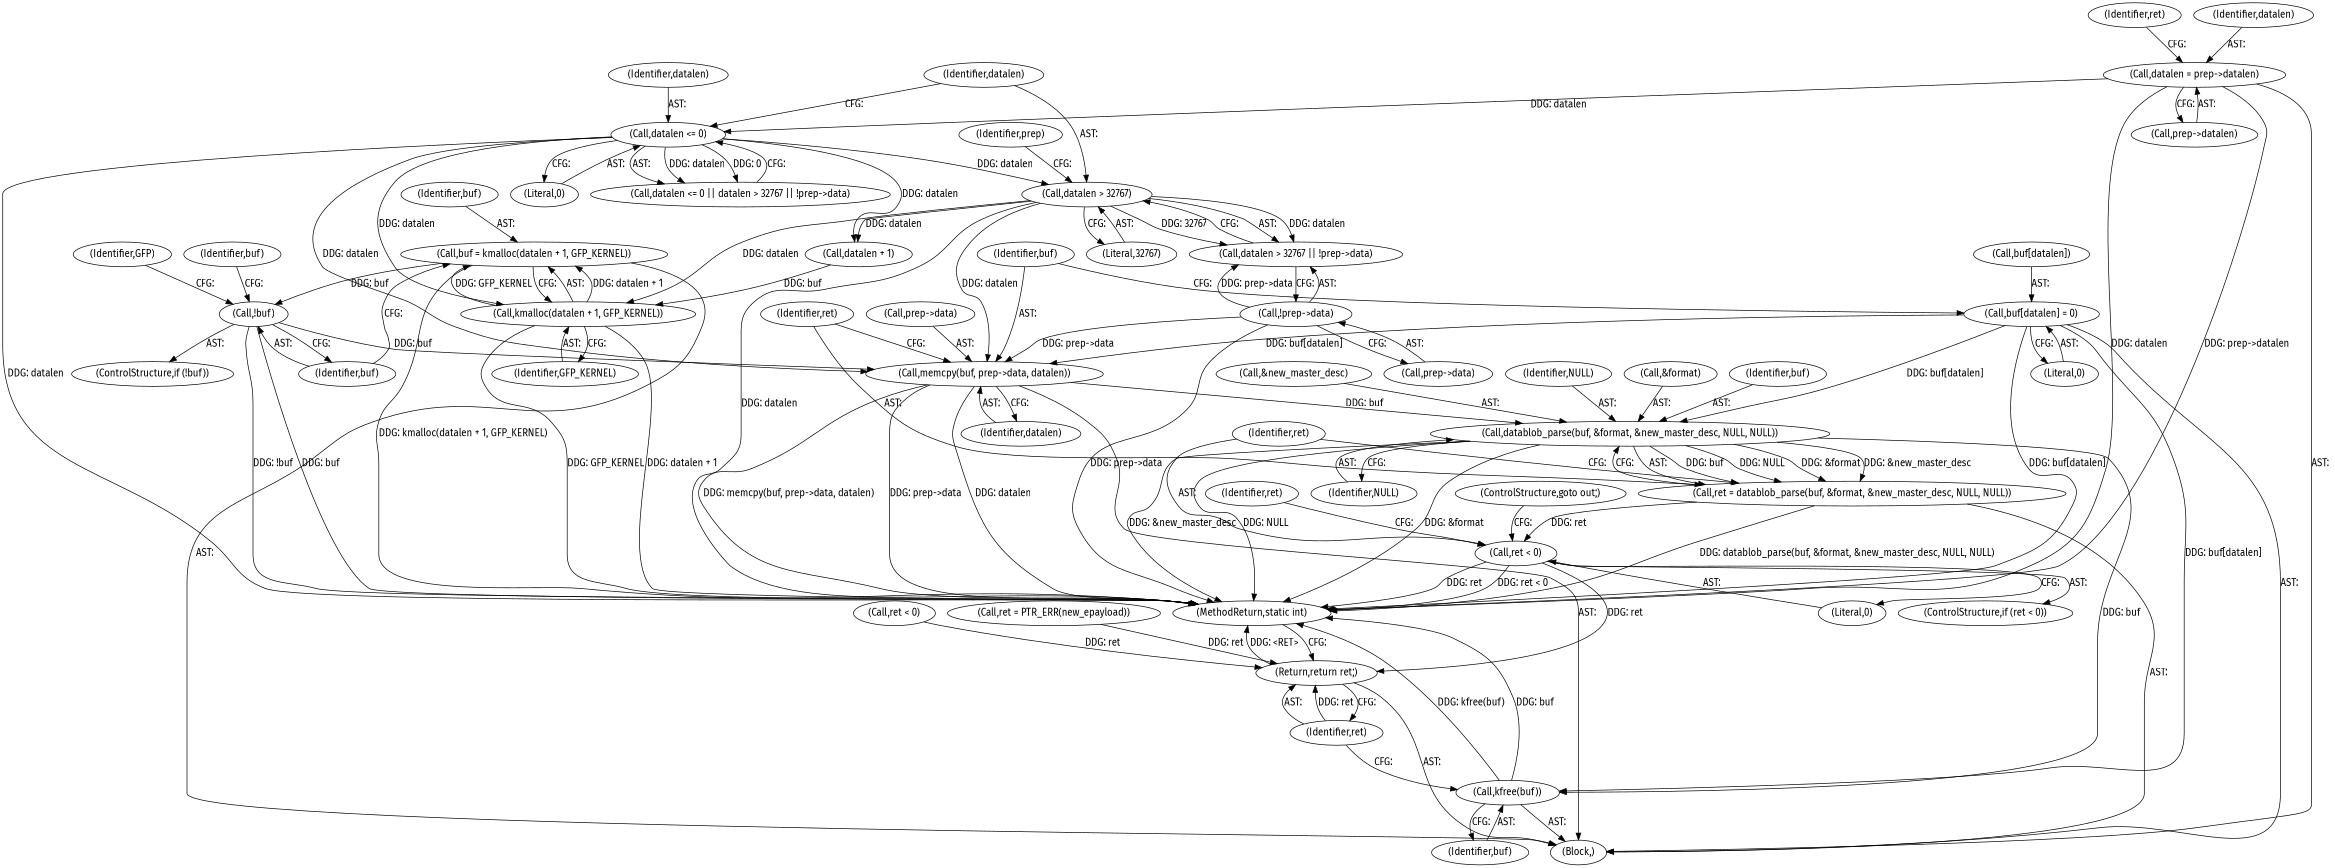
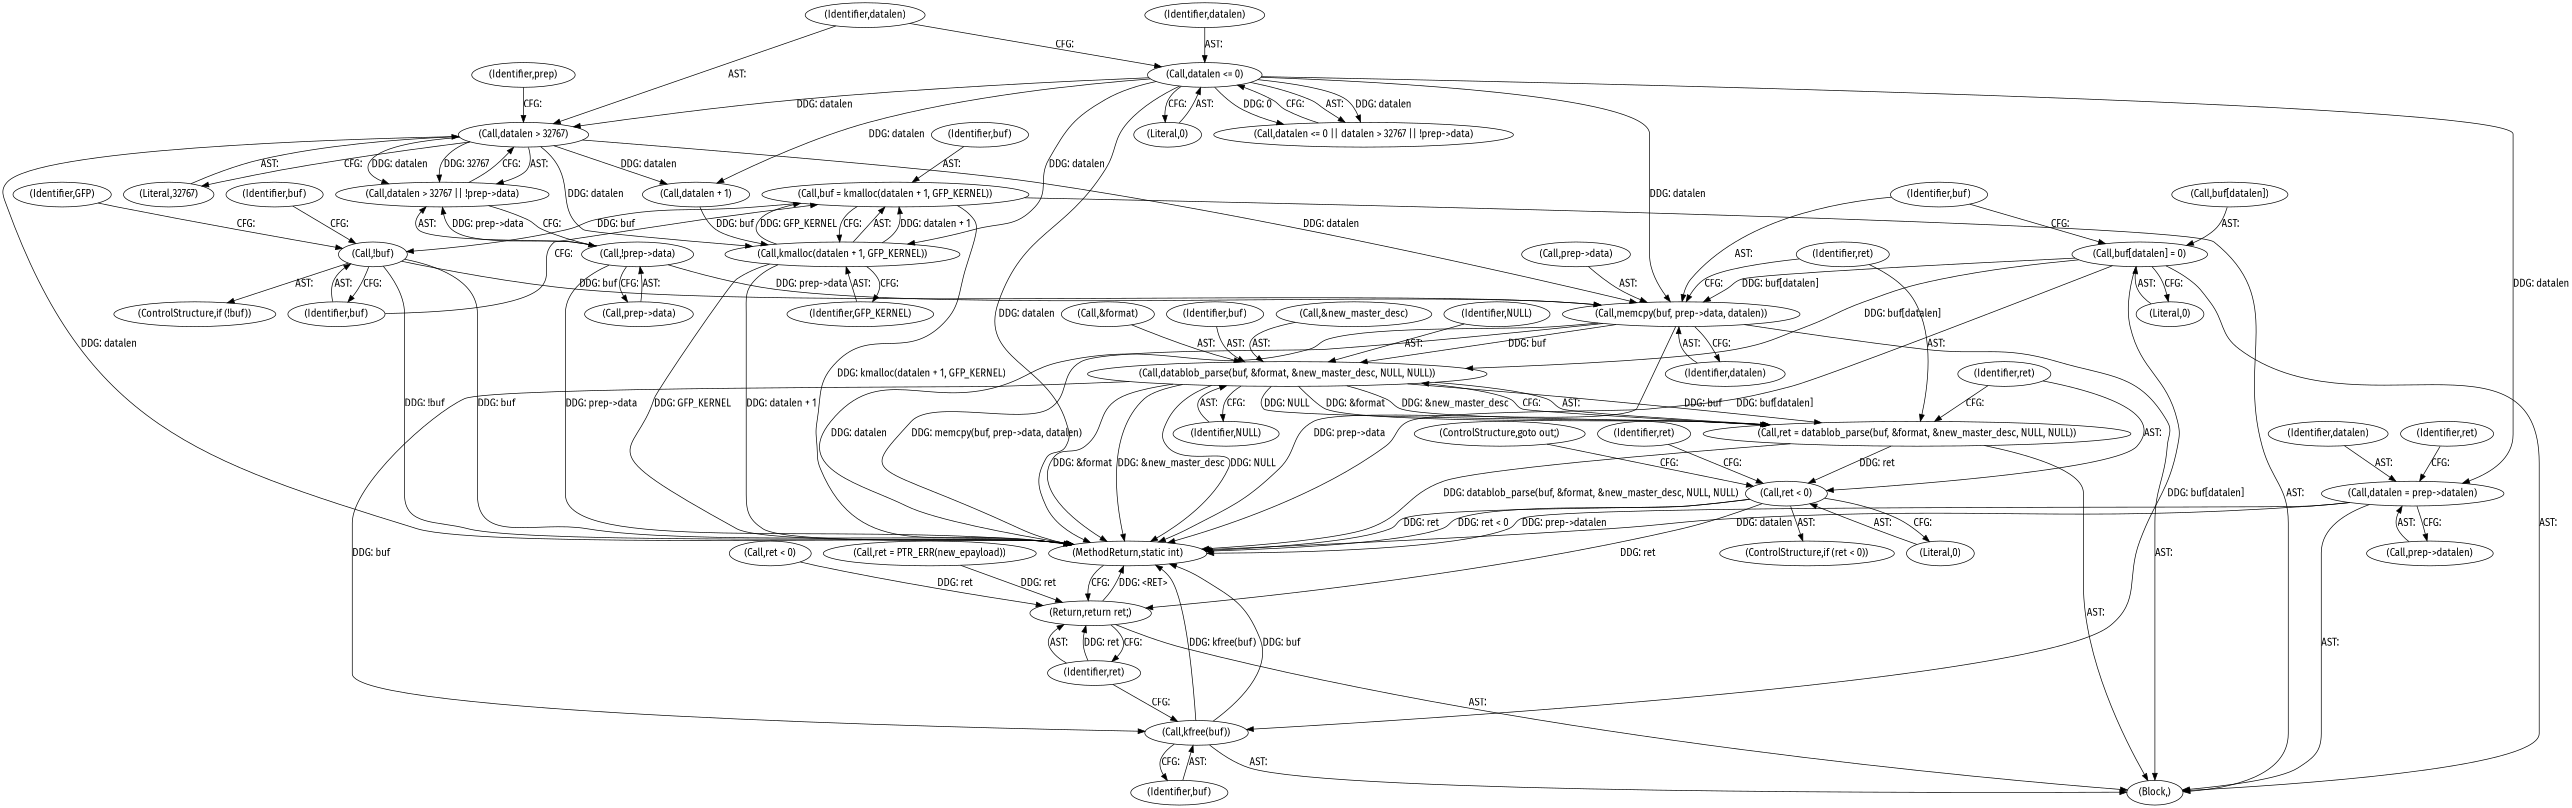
(1419, 104) -> (2073, 99)
